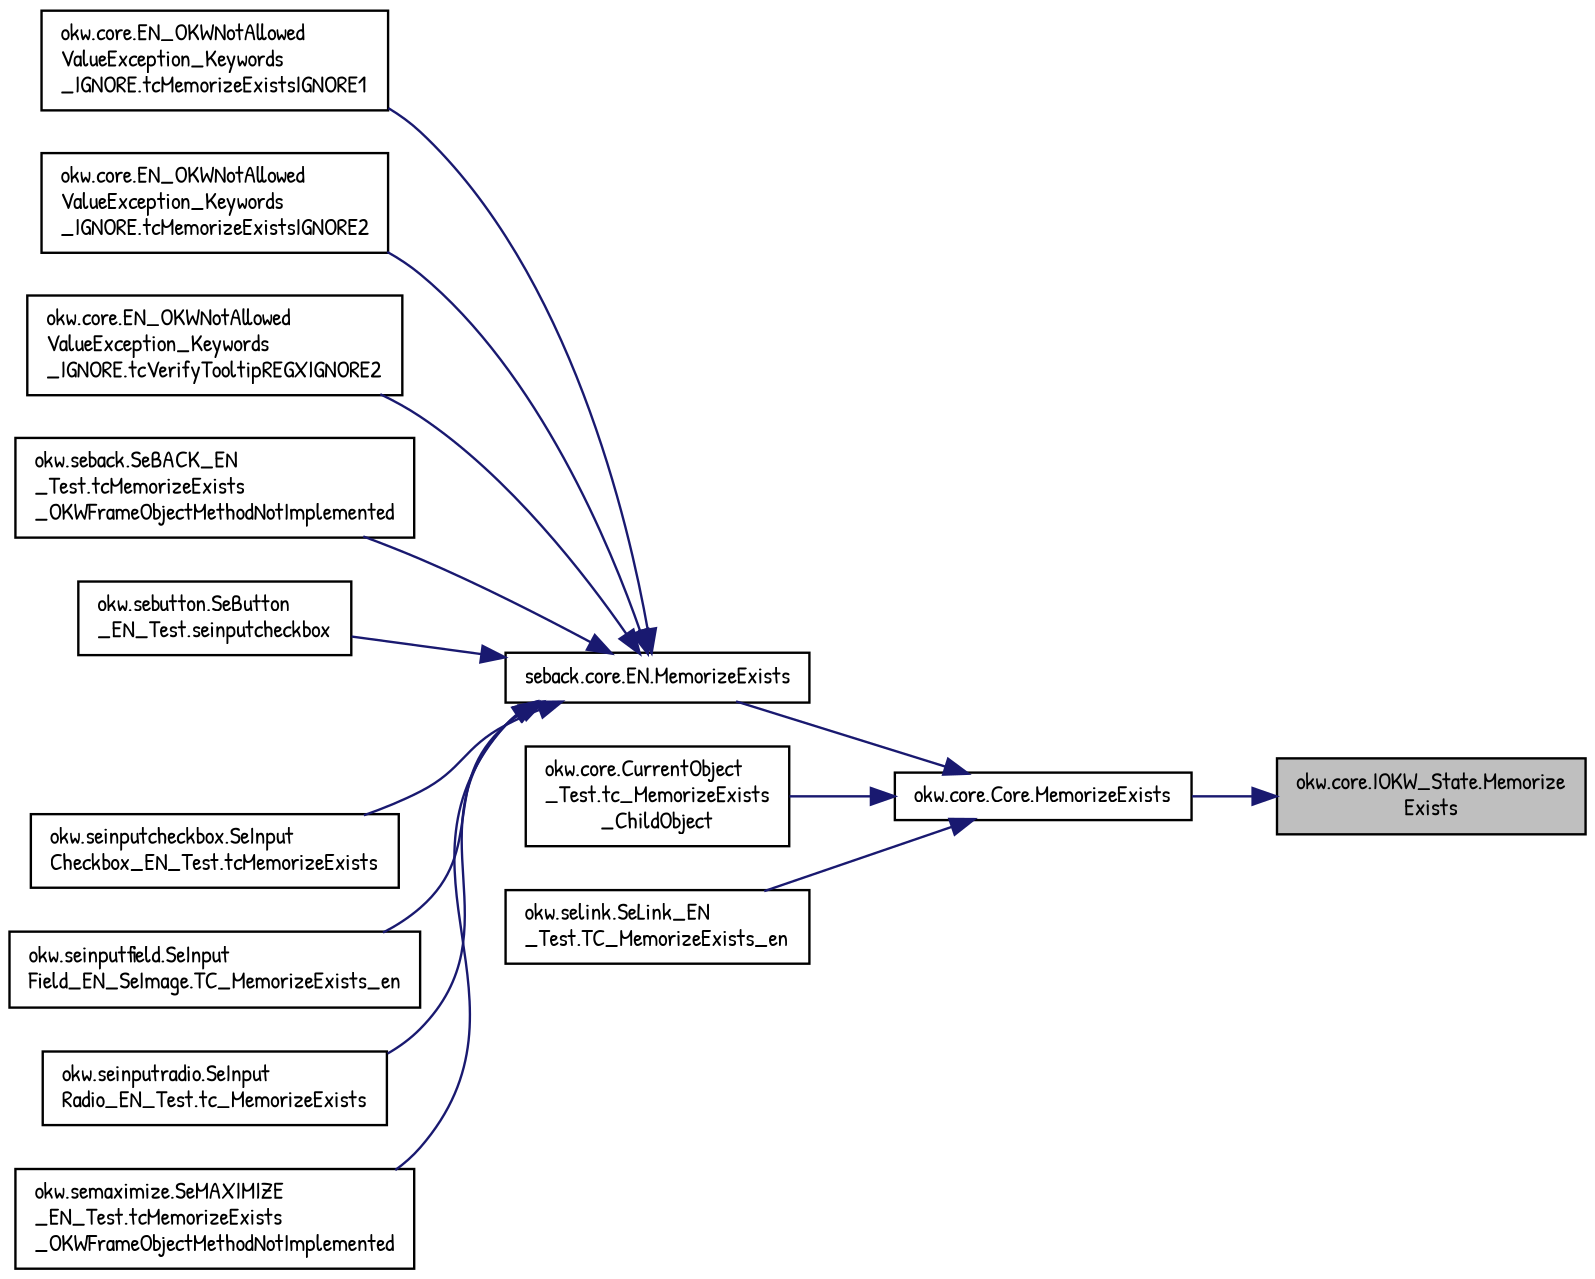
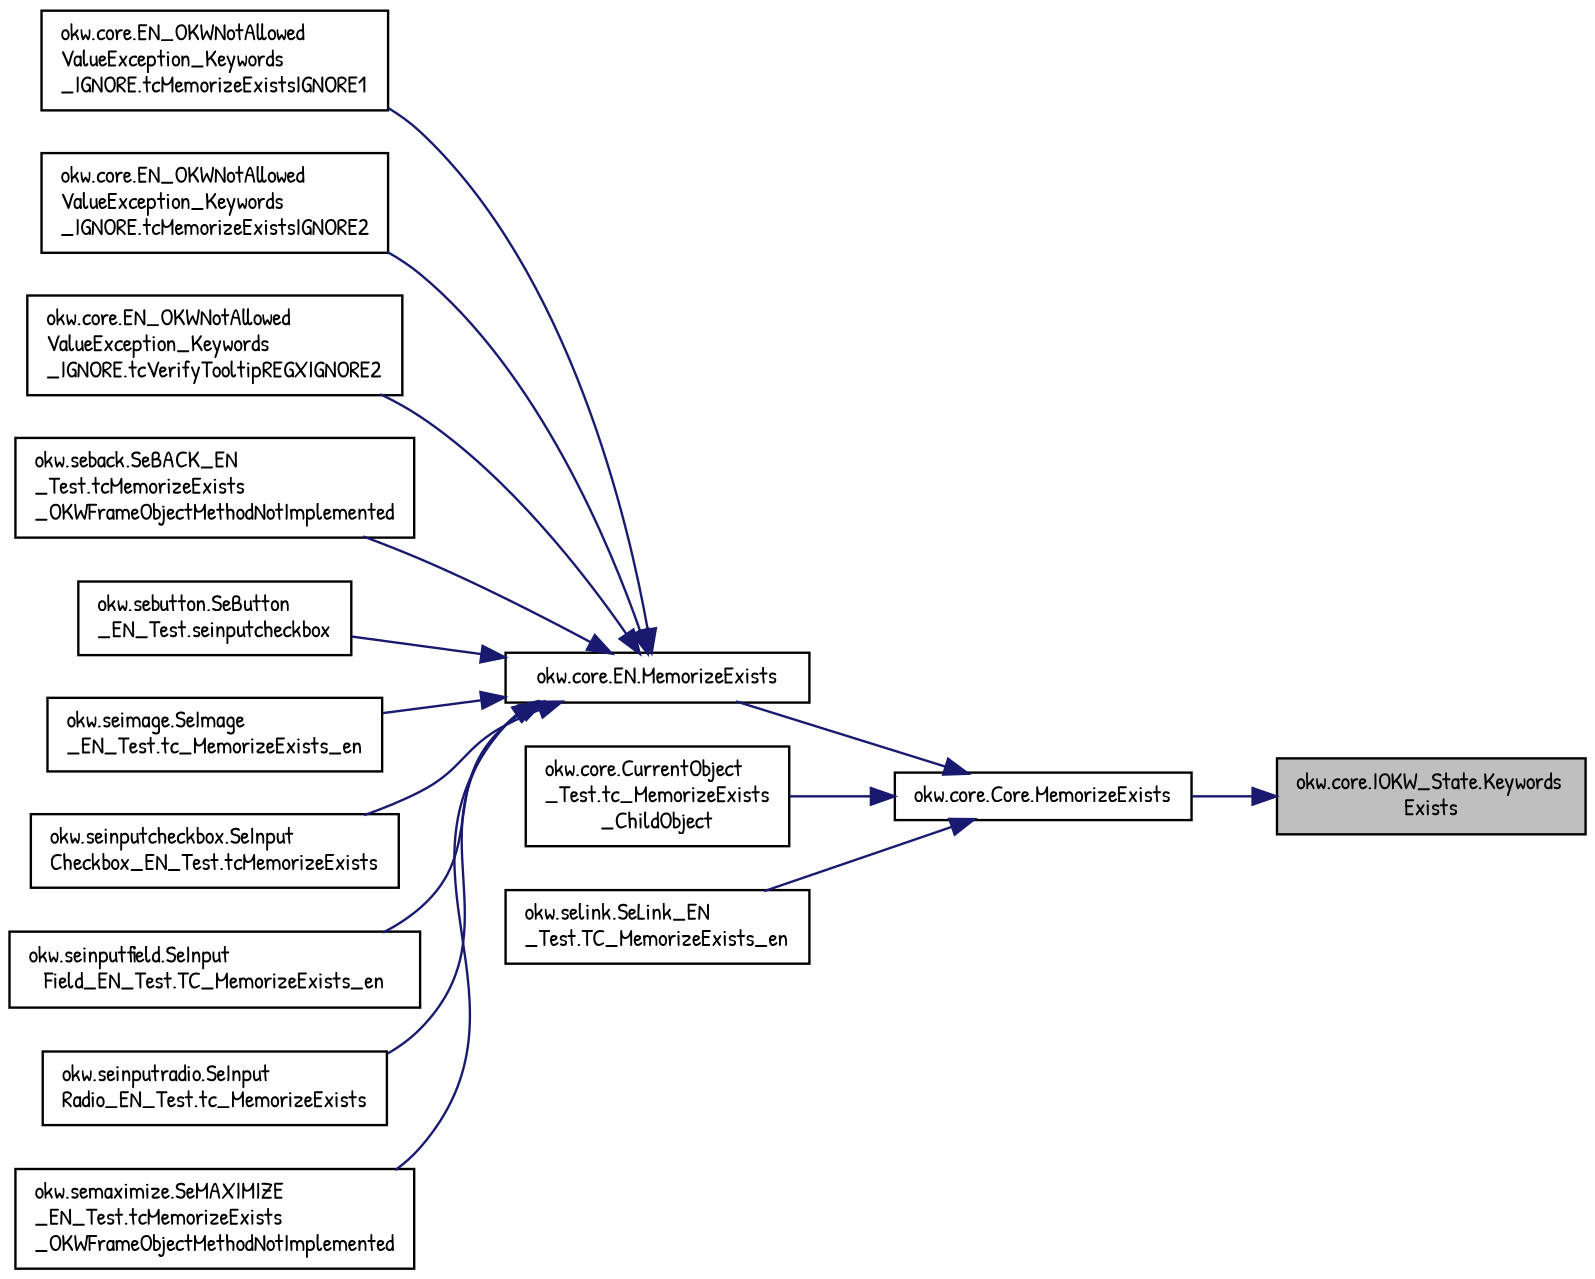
(657, 678) -> (657, 678)
none -> (215, 735)
(1431, 796) -> (1431, 796)
(215, 970) -> (215, 970)
